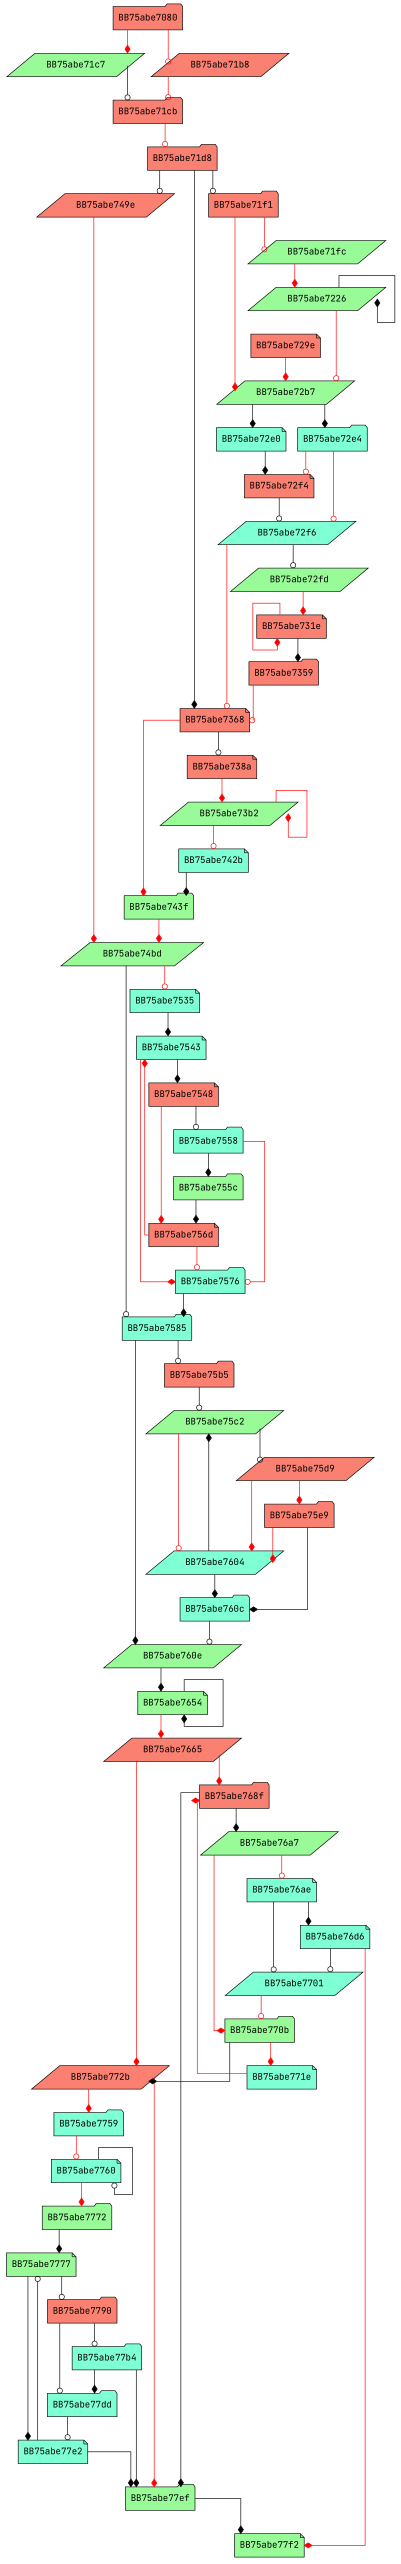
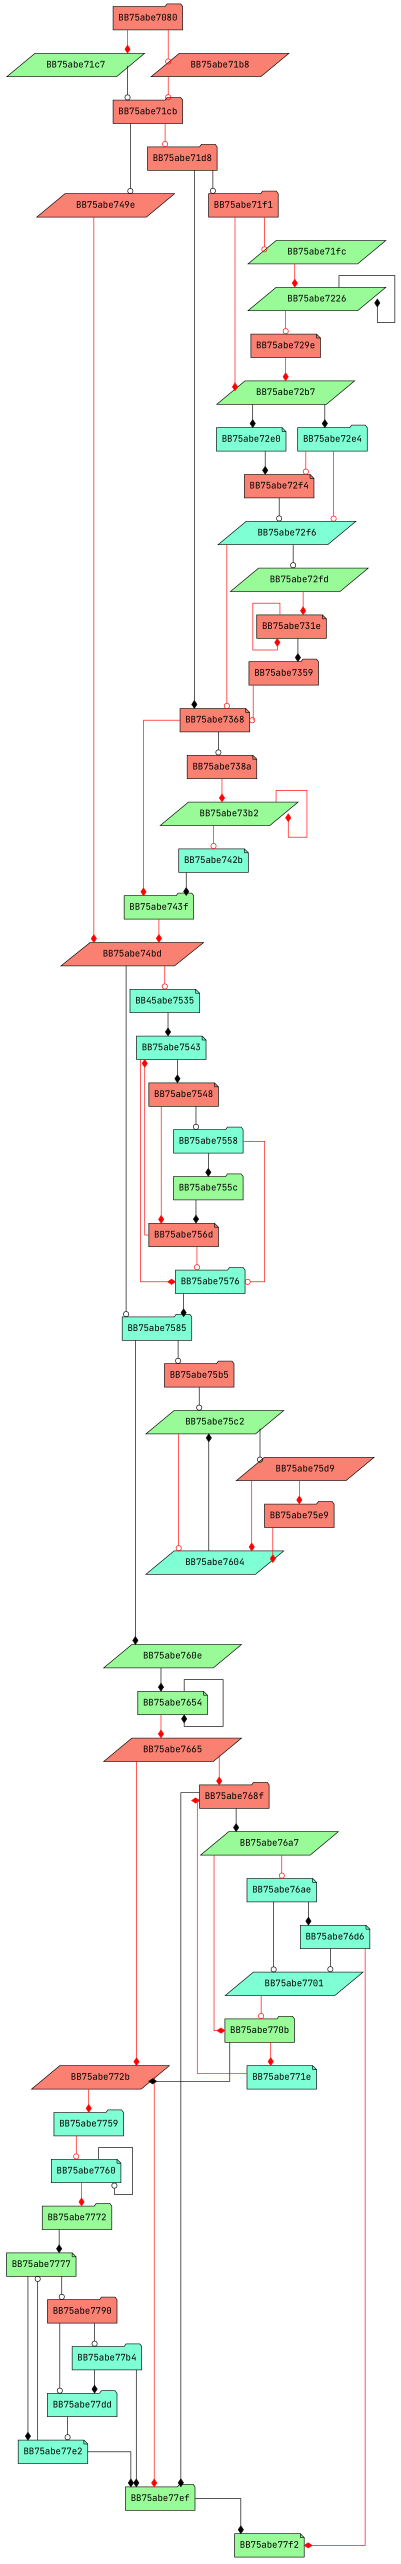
(160, 179) -> (130, 156)
(336, 343) -> (286, 320)
(132, 954) -> (132, 954)
(165, 1001) -> (165, 1001)
(215, 1609) -> none
